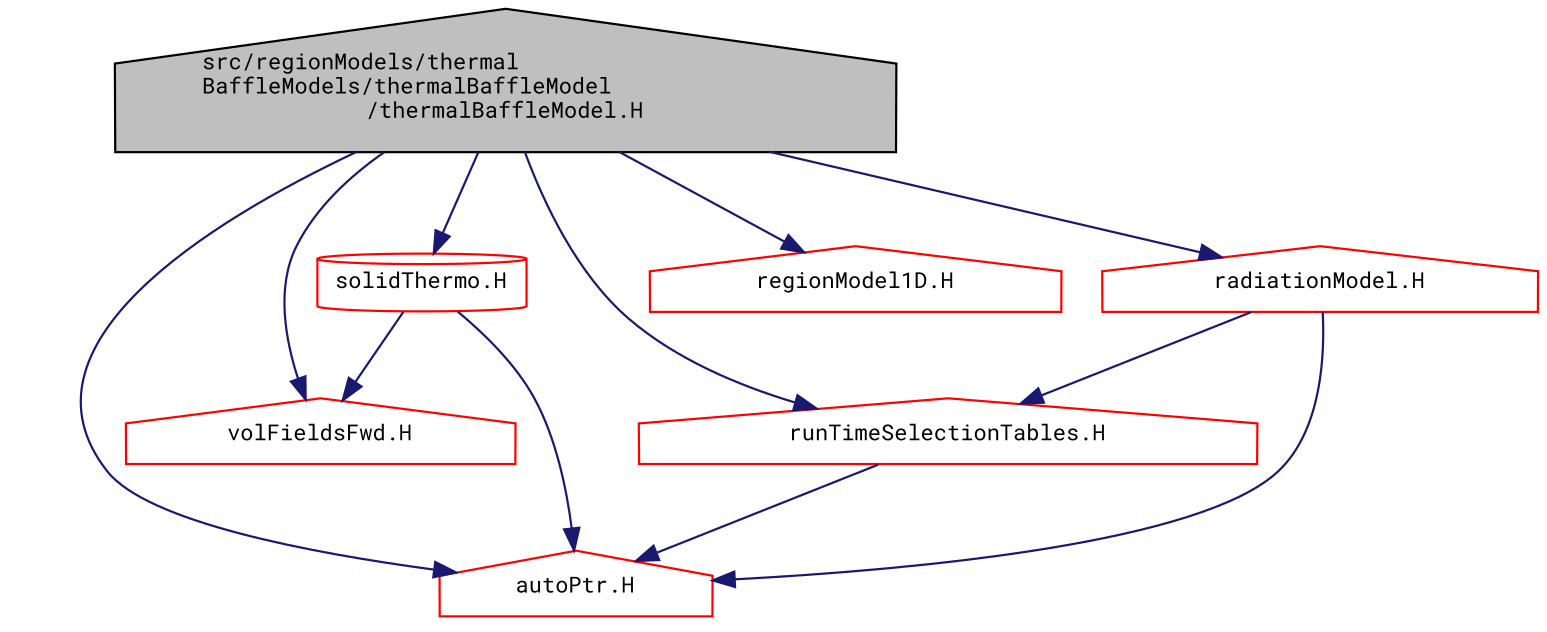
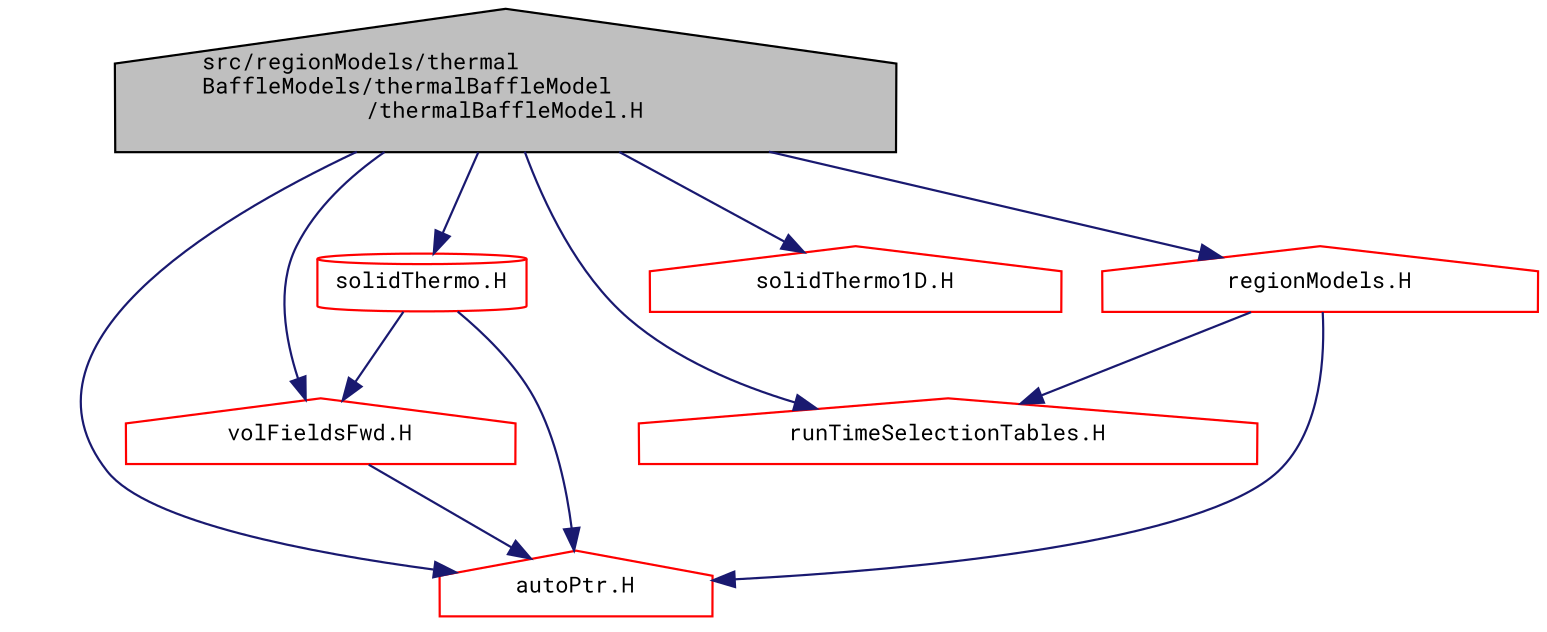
(856, 283) -> (856, 283)
(1320, 283) -> (1320, 283)
(768, 509) -> (440, 506)
